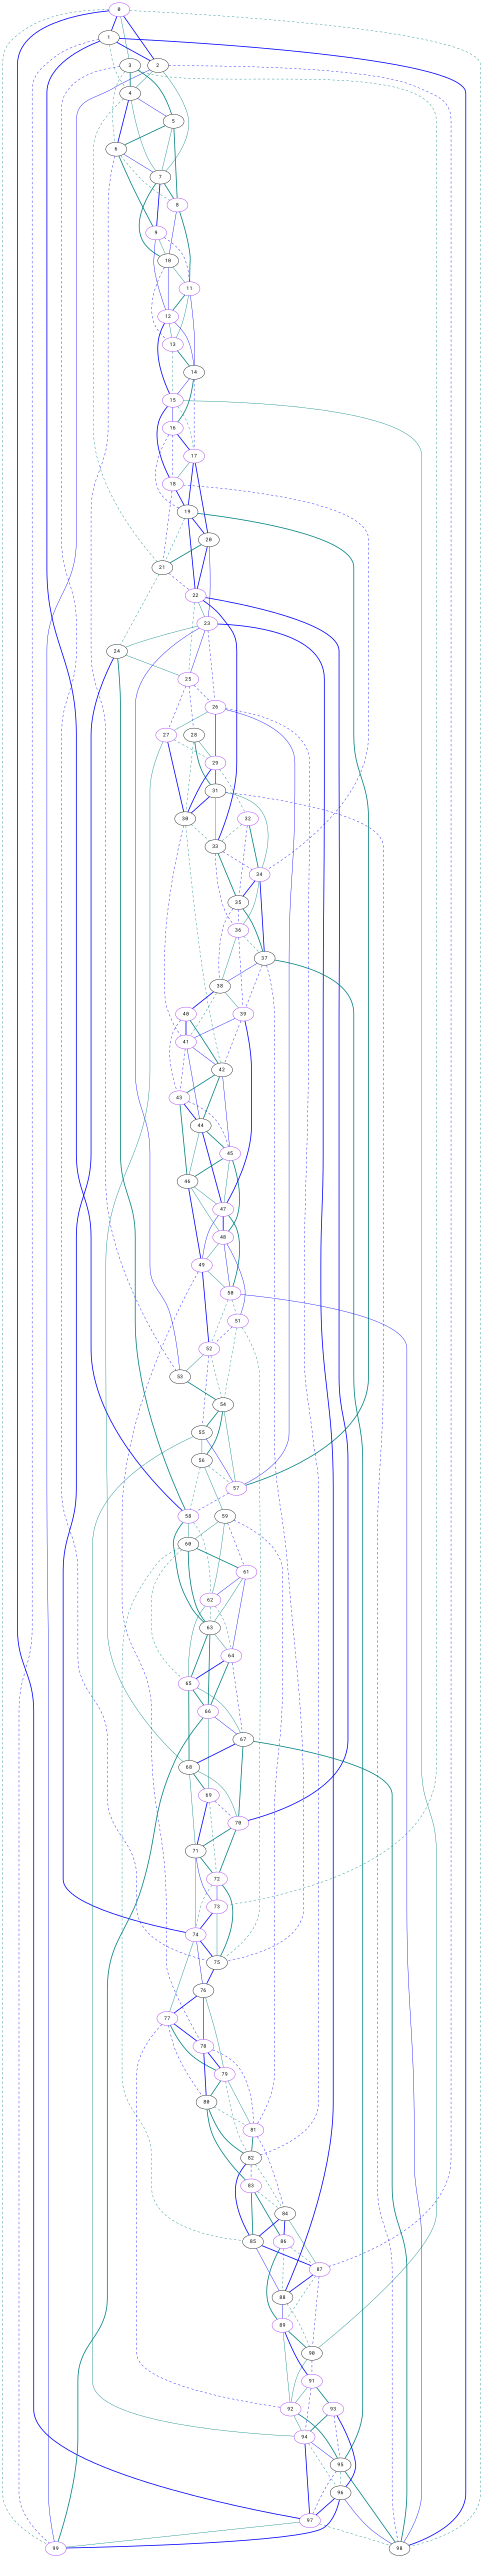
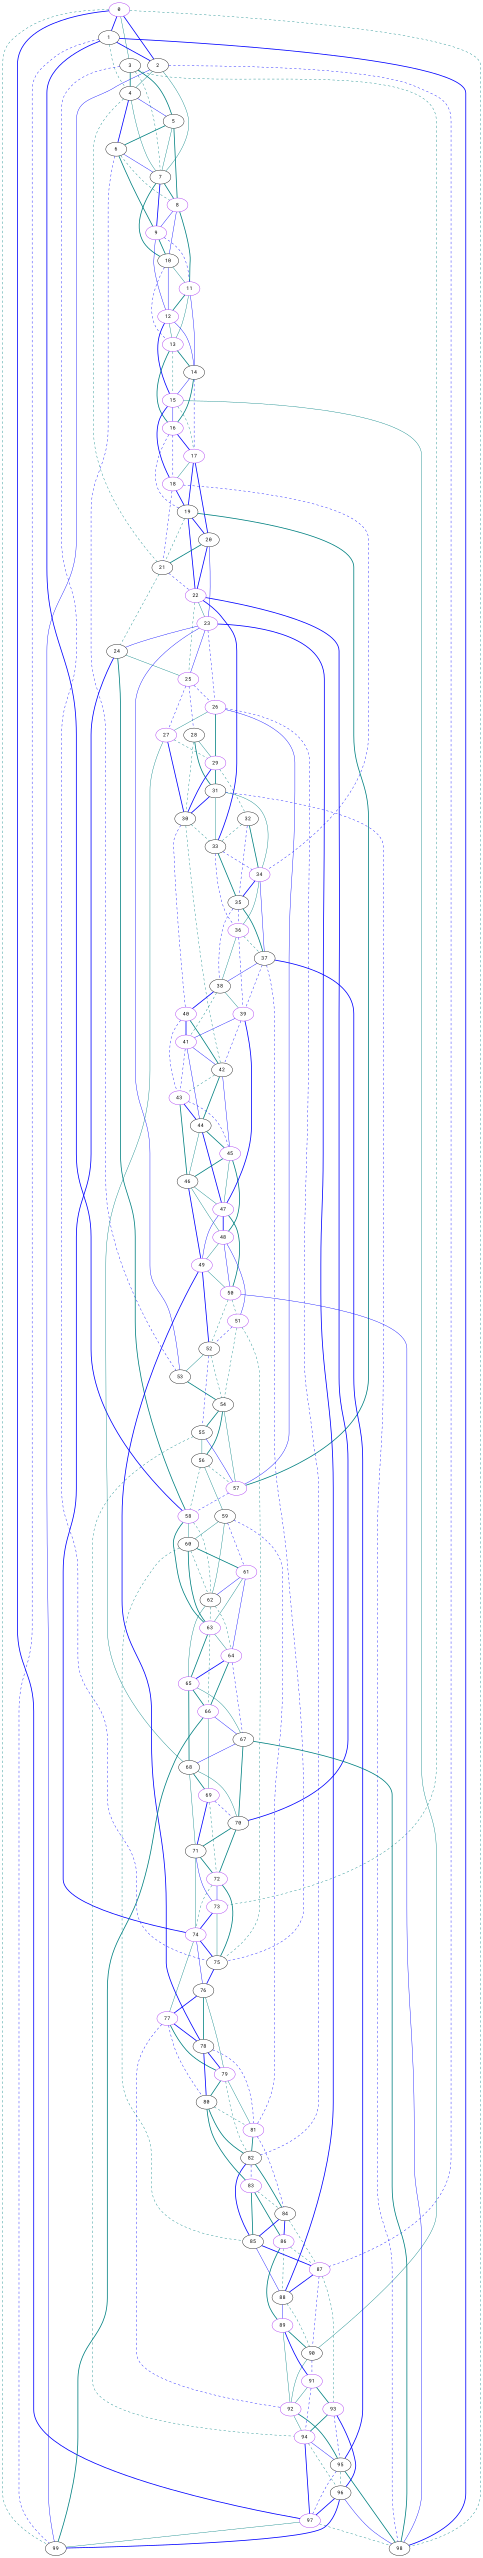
(113, 104) -> (154, 119)
none -> (167, 219)
(162, 247) -> (162, 247)
none -> (158, 387)
(161, 636) -> (161, 636)
(248, 819) -> (248, 819)
(262, 916) -> (262, 916)
(166, 932) -> (177, 915)
(201, 1084) -> (201, 1084)
(209, 1349) -> (209, 1349)
(210, 1600) -> (210, 1600)
(152, 1614) -> (199, 1572)
(210, 1628) -> (210, 1628)
(136, 1653) -> (136, 1653)
(209, 1666) -> (209, 1666)
(363, 1686) -> (363, 1686)
(216, 1753) -> (216, 1753)
(238, 1823) -> (238, 1823)
(93, 1994) -> (93, 1994)
(203, 2046) -> (203, 2046)
(269, 2185) -> (269, 2185)
(302, 2242) -> (302, 2242)
(301, 2298) -> (333, 2339)
(56, 2549) -> (56, 2549)
